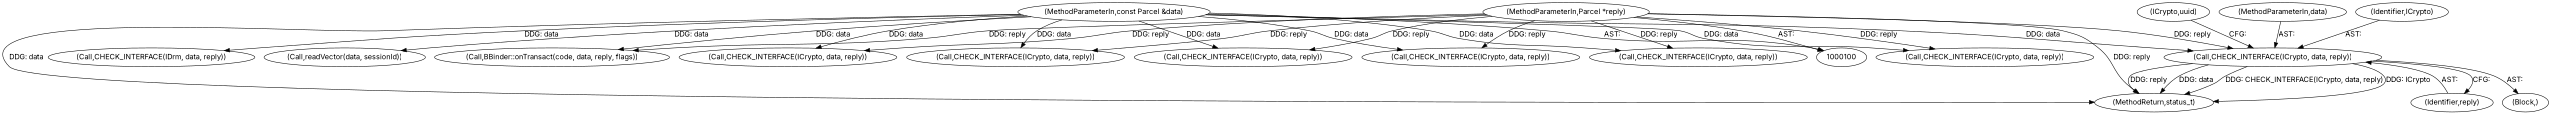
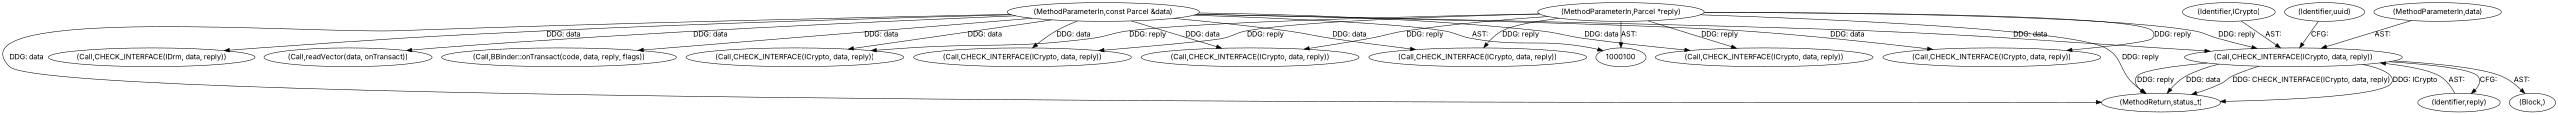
(2173, 12) -> (2325, 12)
(1062, 27) -> none
(345, 57) -> (348, 57)
